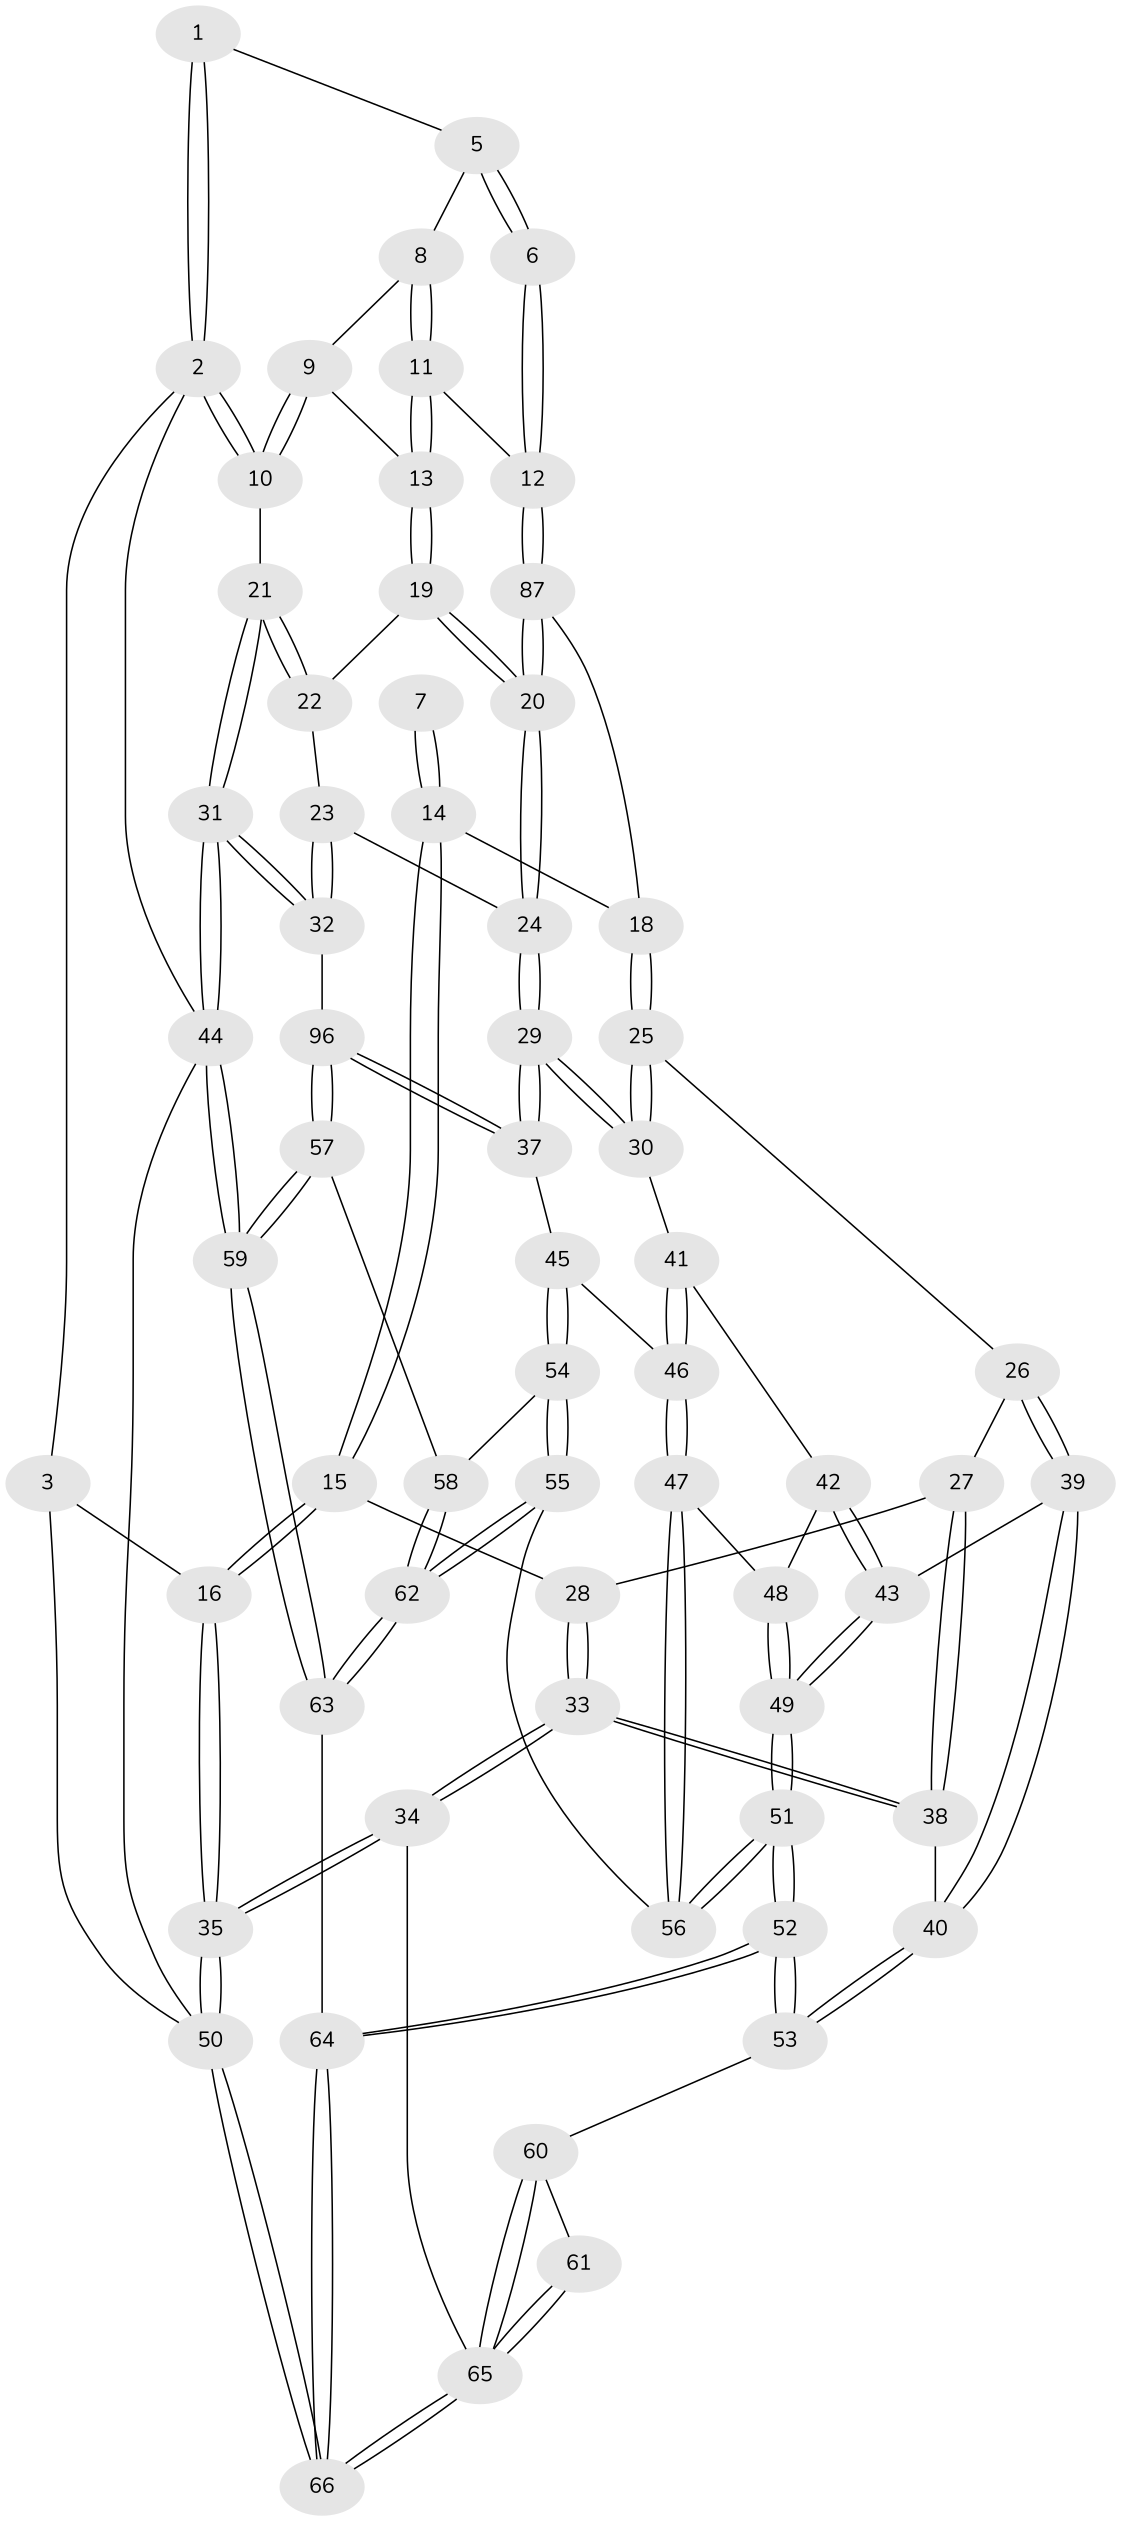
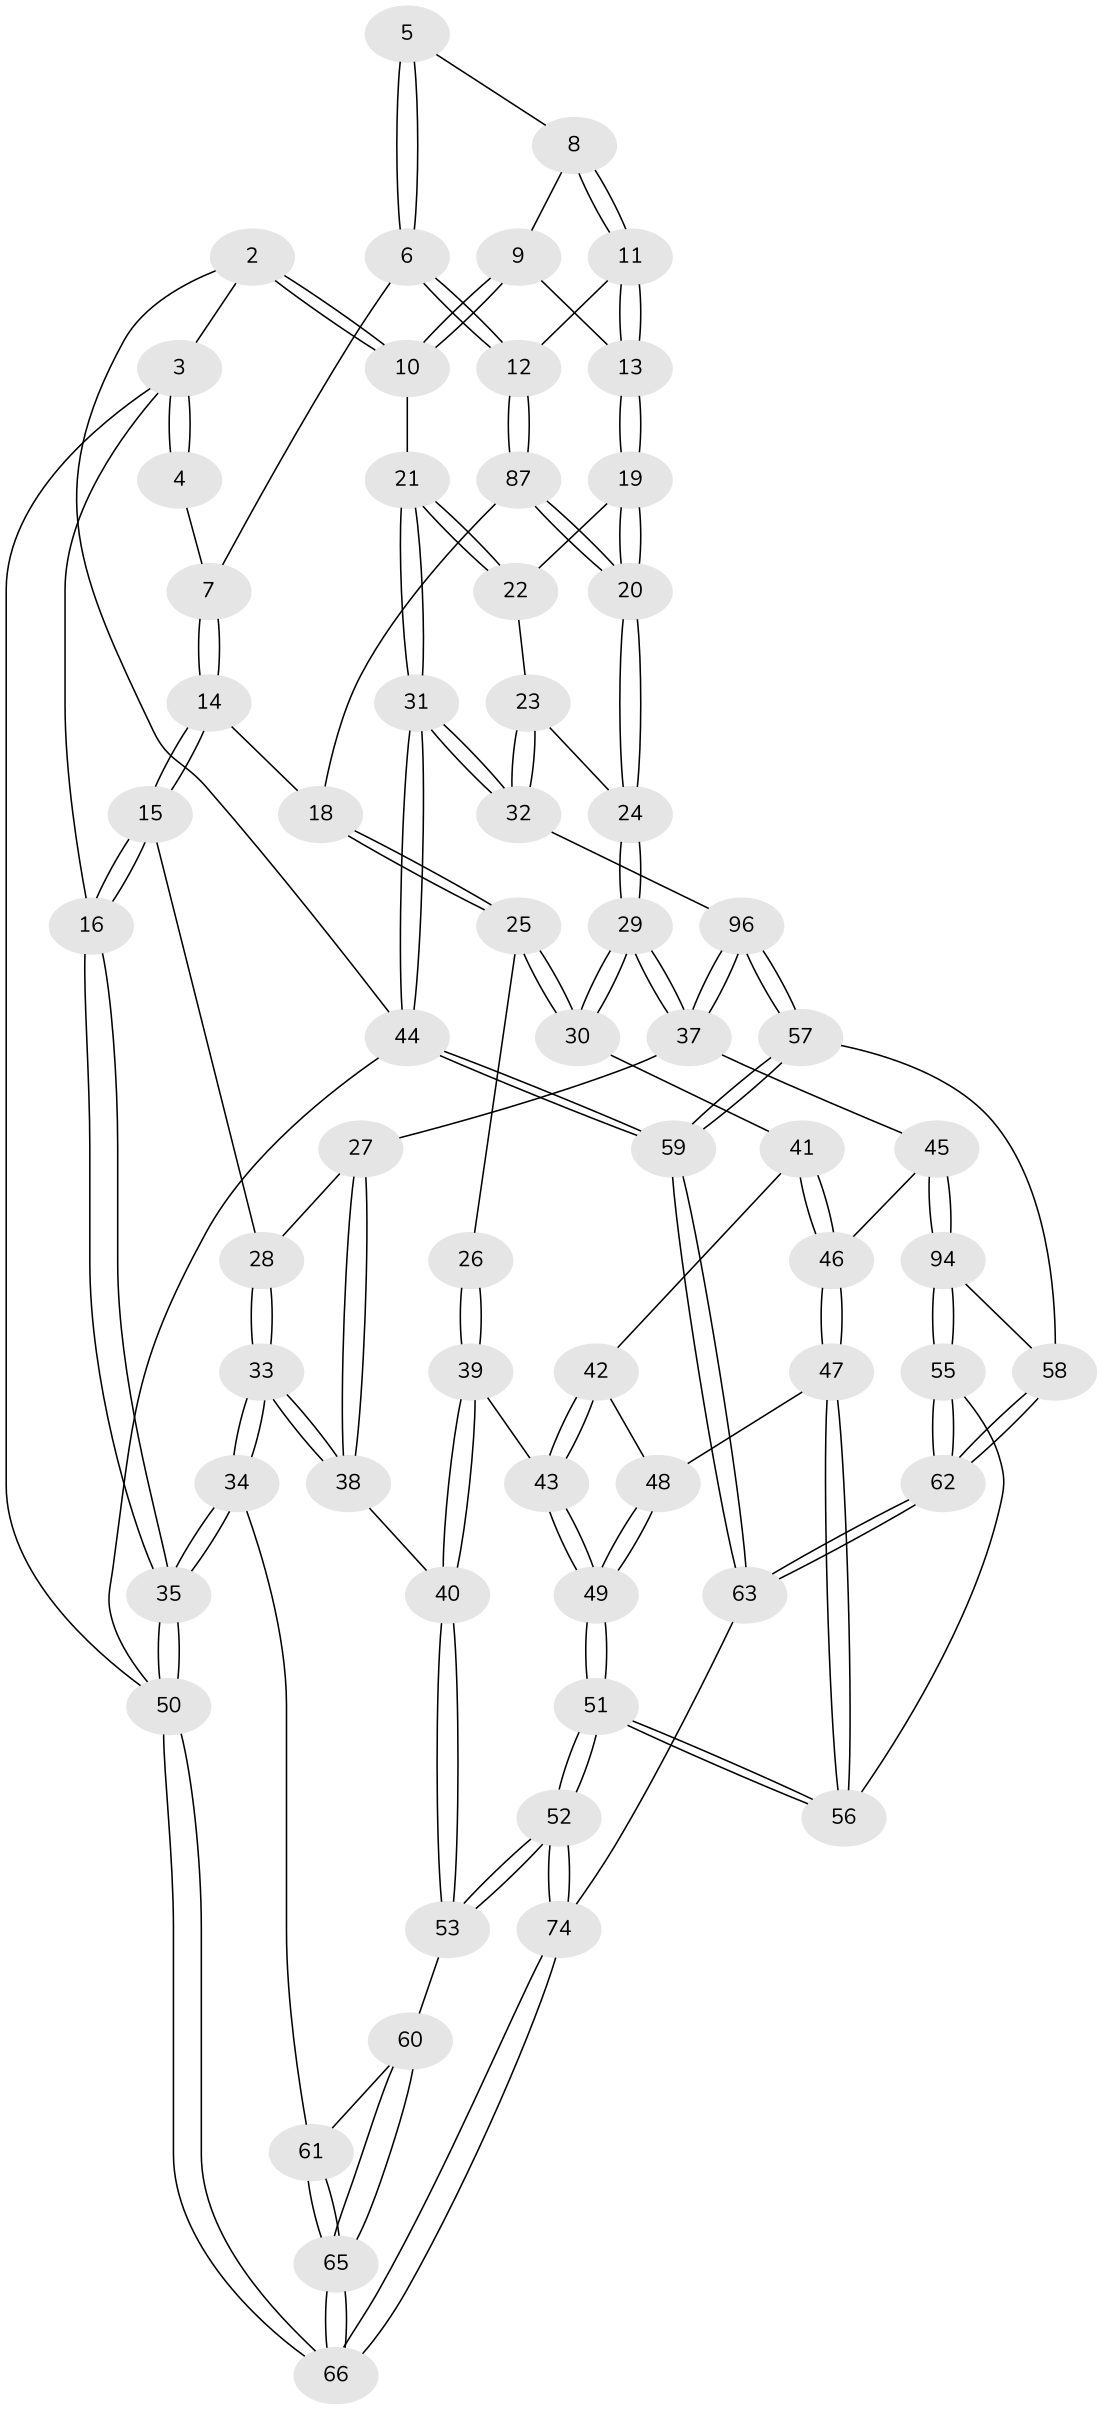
(198, 34) -> none
none -> (303, 422)
none -> (180, 480)
(558, 1372) -> (943, 1261)
(990, 1428) -> (523, 1103)
(322, 2041) -> (559, 1930)
(407, 2103) -> (286, 1816)
